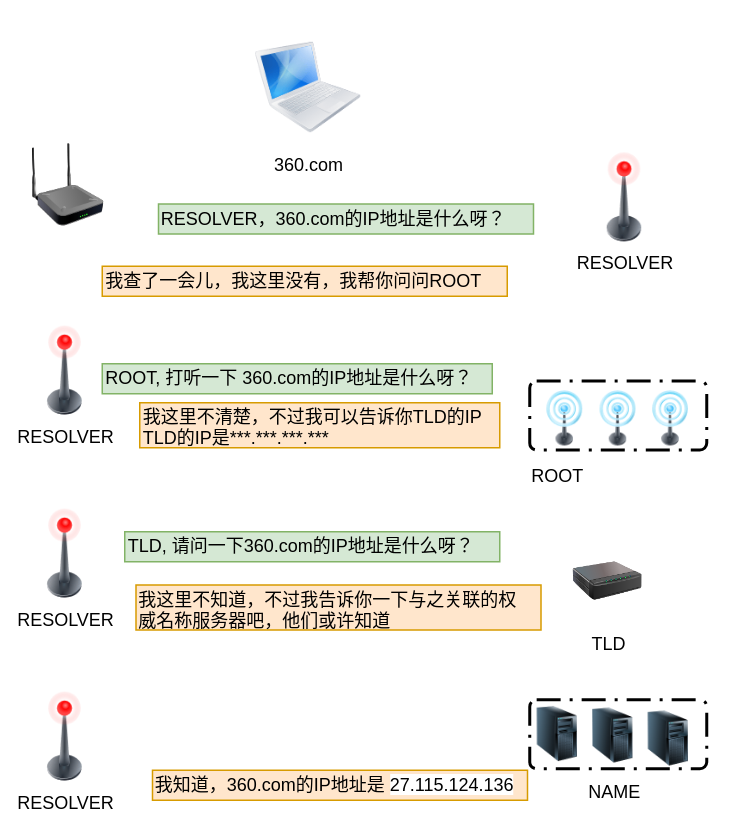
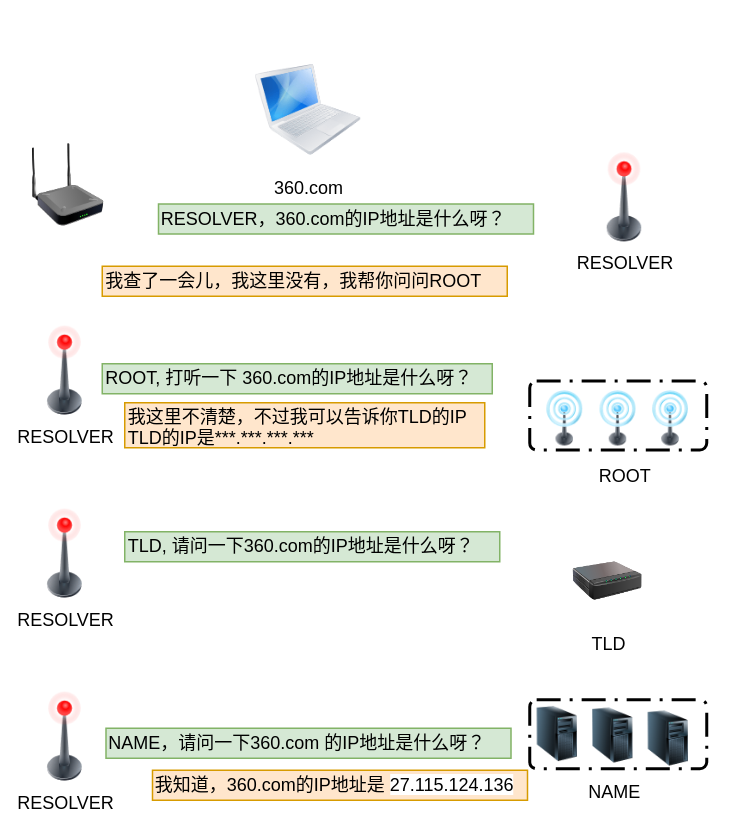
(308, 88) -> (308, 110)
(320, 425) -> (305, 425)
(566, 476) -> (633, 476)
(338, 608) -> none
none -> (308, 743)
